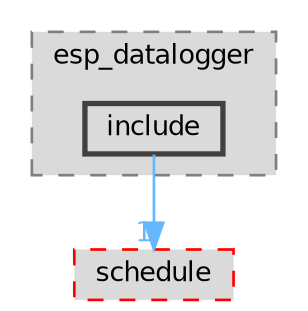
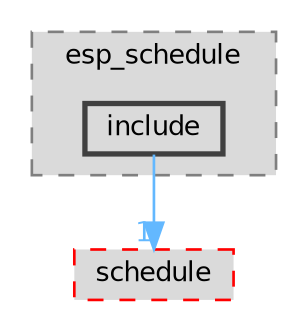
(154, 57) -> (154, 57)
